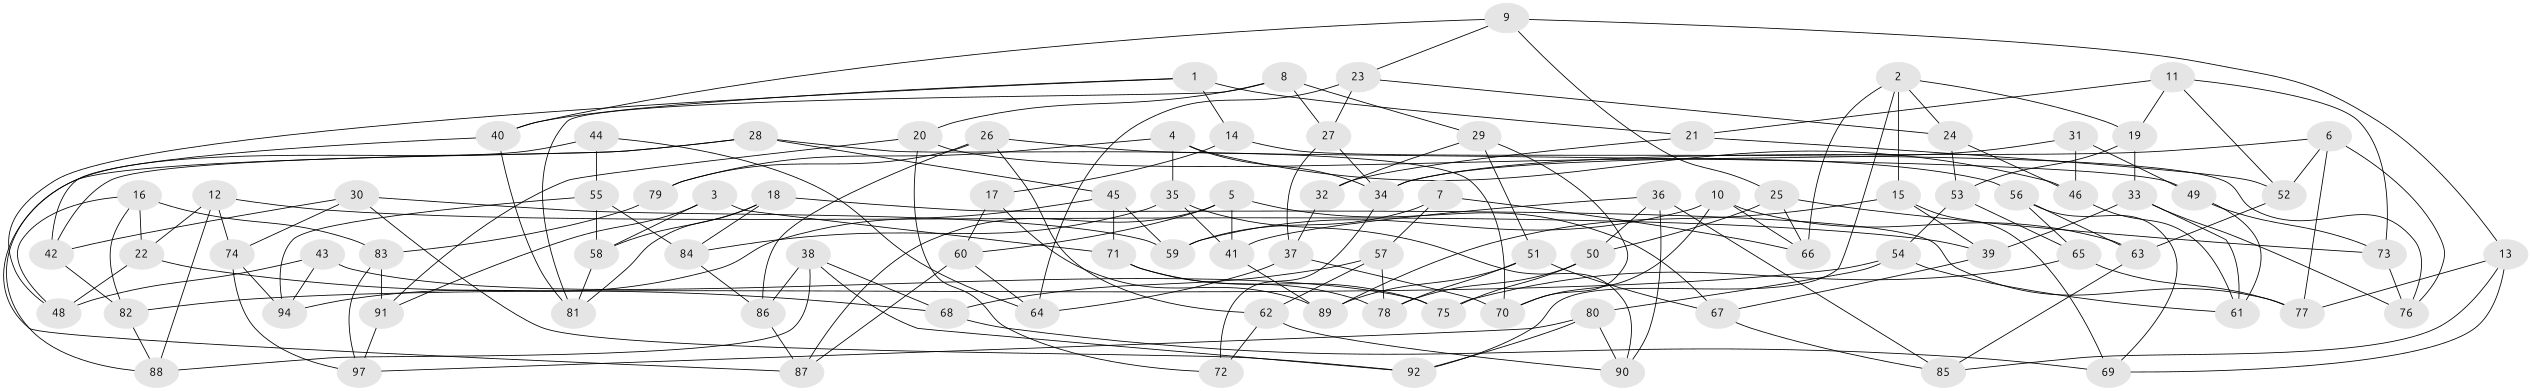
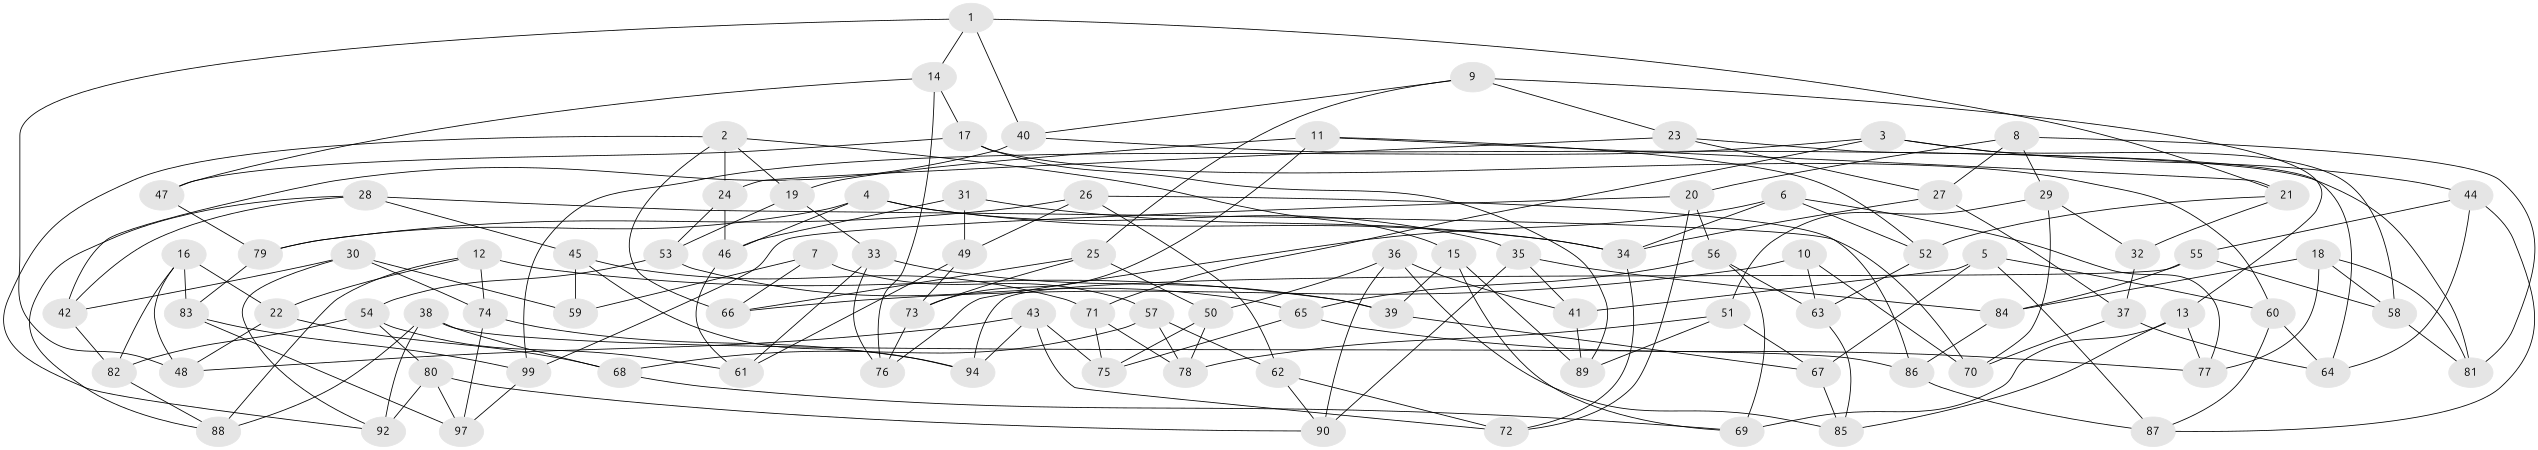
none -> (2178, 163)
none -> (162, 195)
(1445, 225) -> none
(381, 314) -> (529, 373)
none -> (1220, 403)
